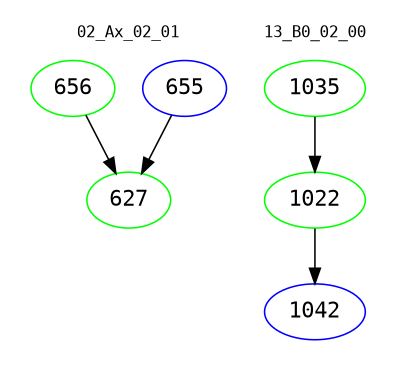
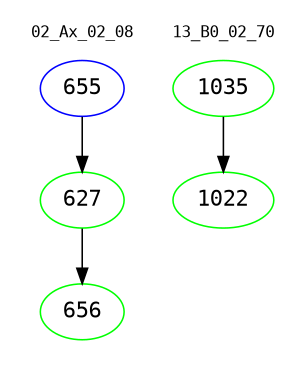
(129, 33) -> (83, 33)
(316, 33) -> (224, 33)
(97, 137) -> (82, 248)
(315, 312) -> none
